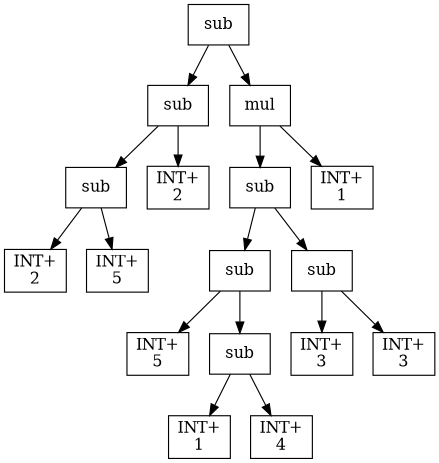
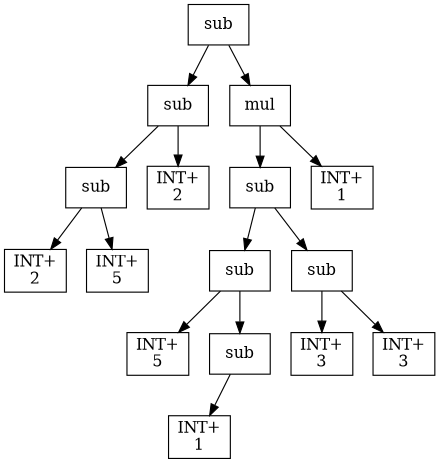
(281, 437) -> none
